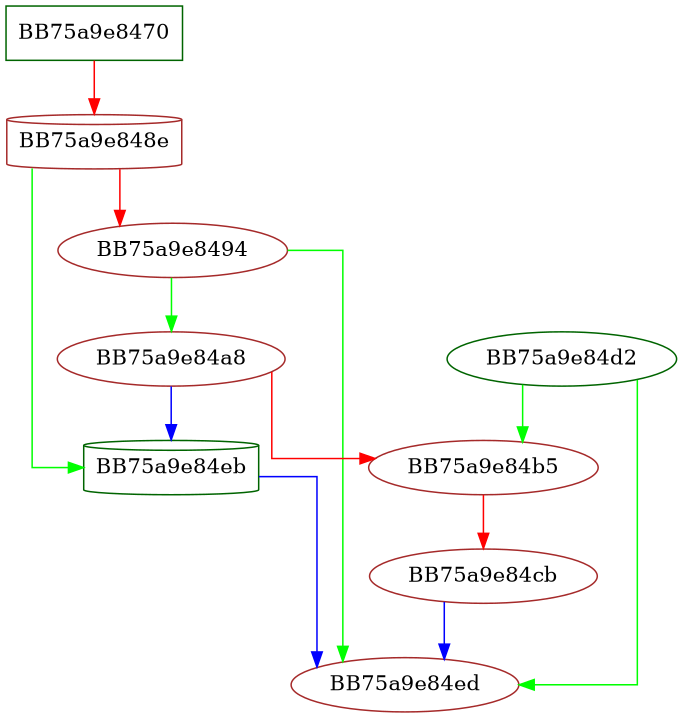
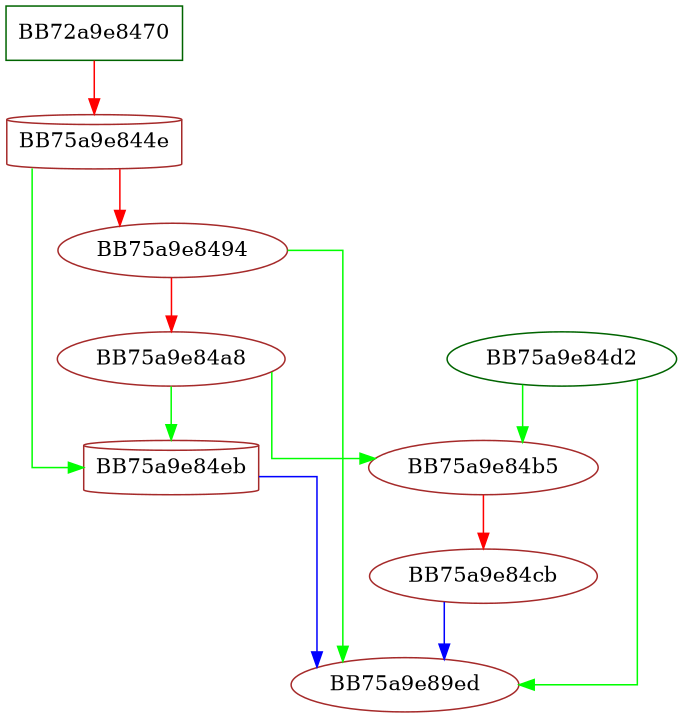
(94, 33) -> (94, 33)
(94, 142) -> (94, 142)
(171, 297) -> (171, 297)
(171, 406) -> (171, 406)
(273, 459) -> (273, 459)
(171, 468) -> (171, 468)
(405, 685) -> (405, 685)
